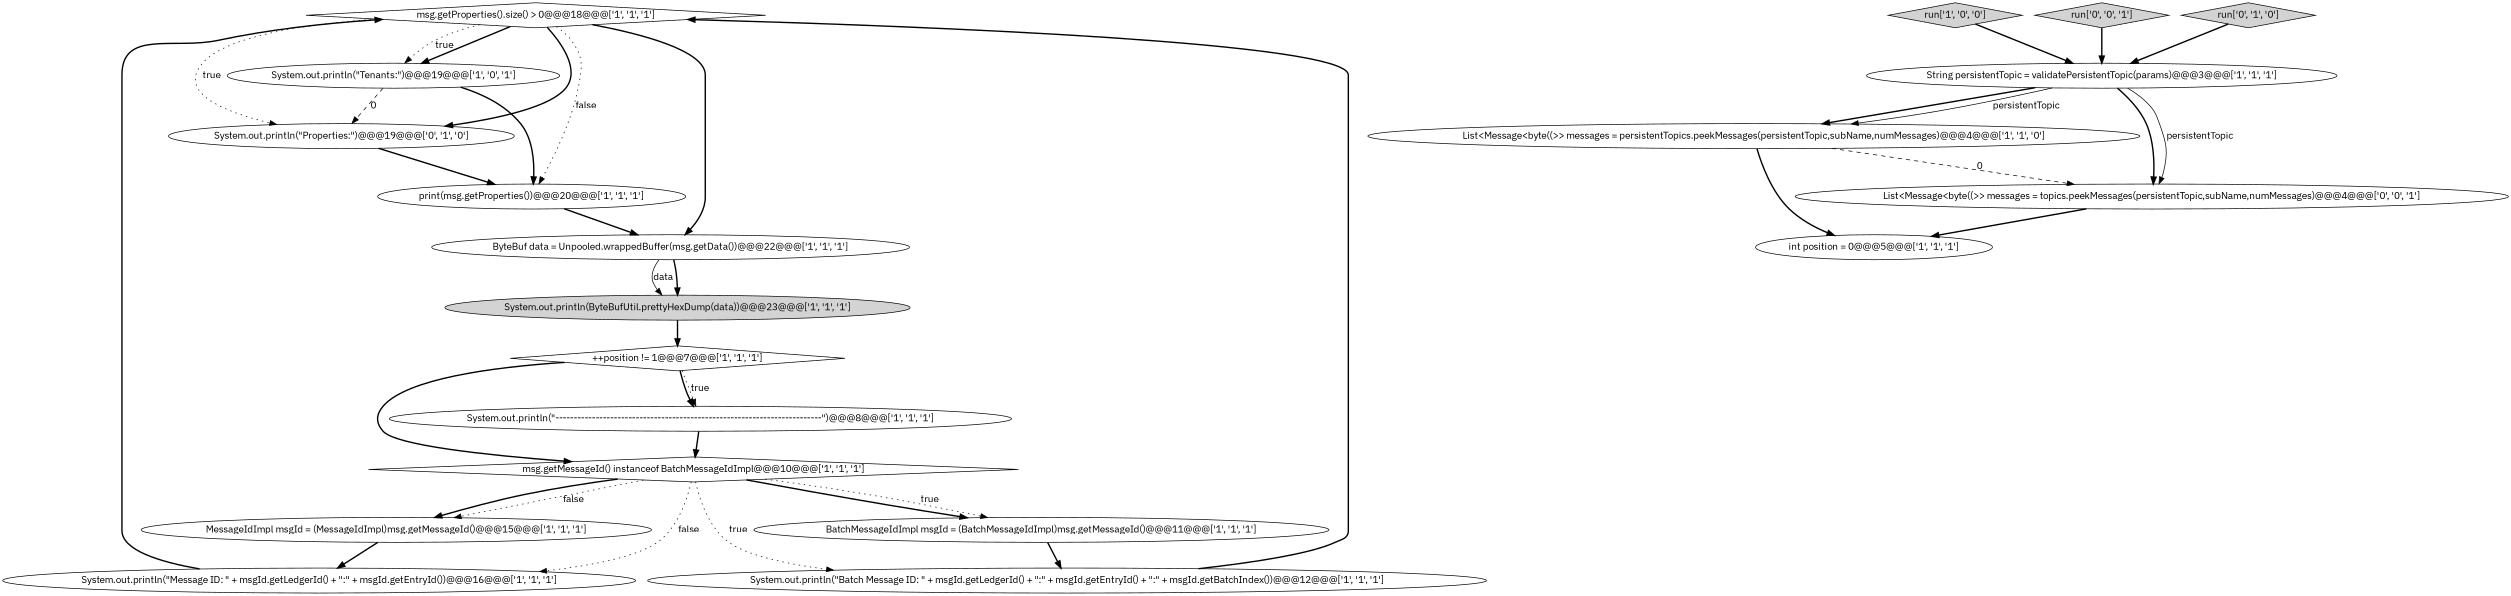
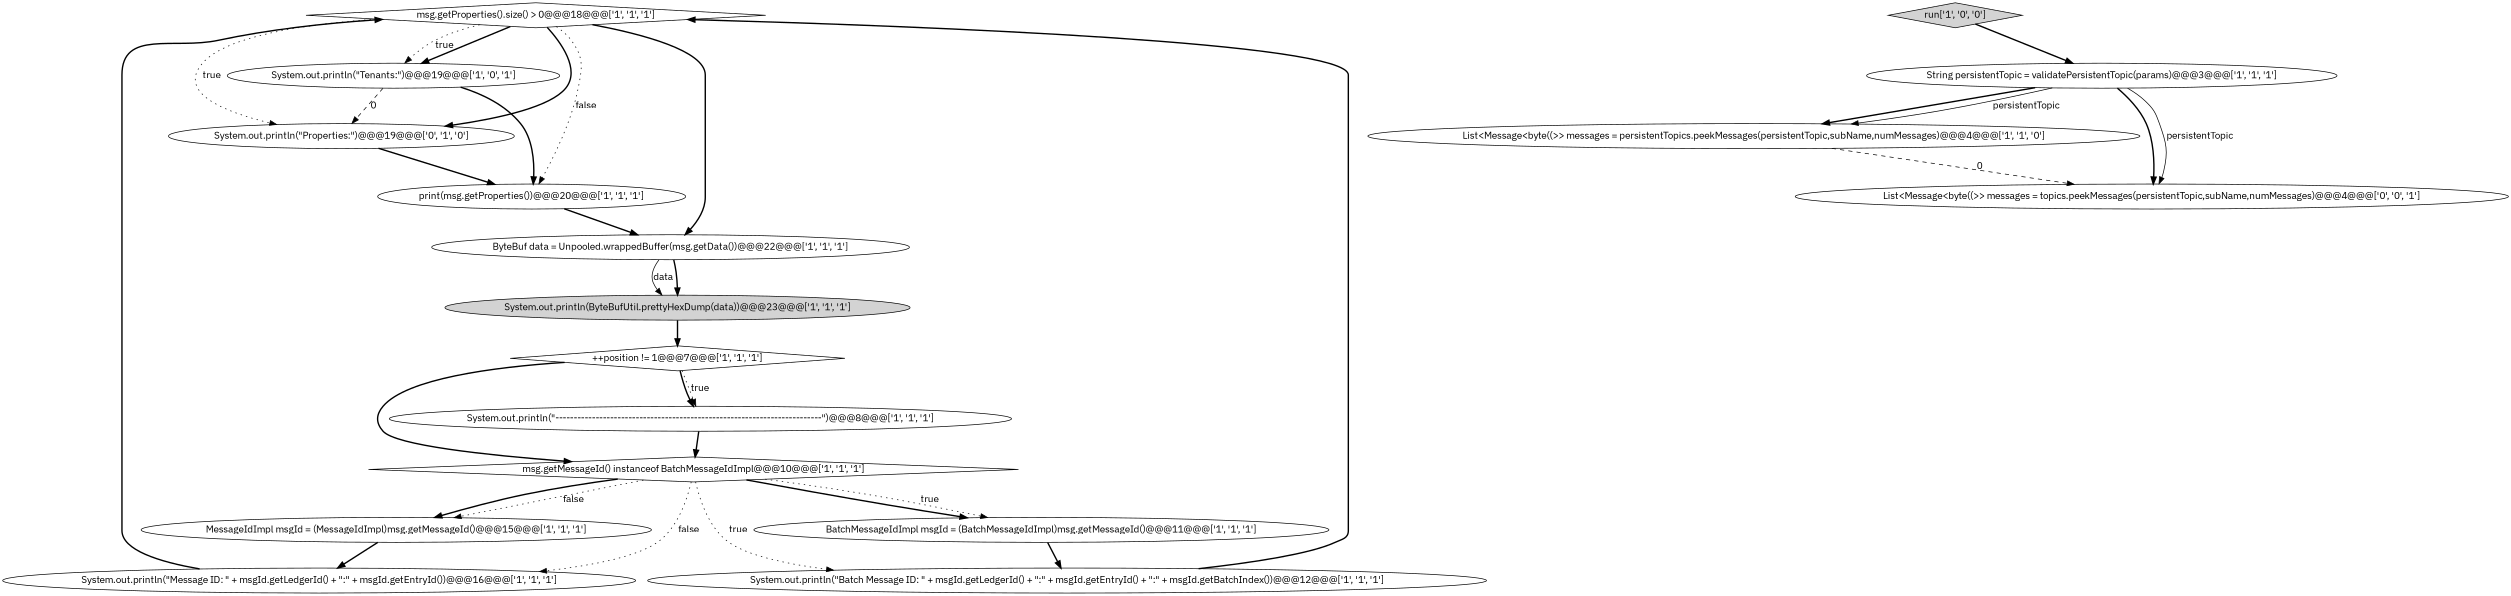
(2102, 15) -> none
(2248, 15) -> none
(1874, 247) -> none
